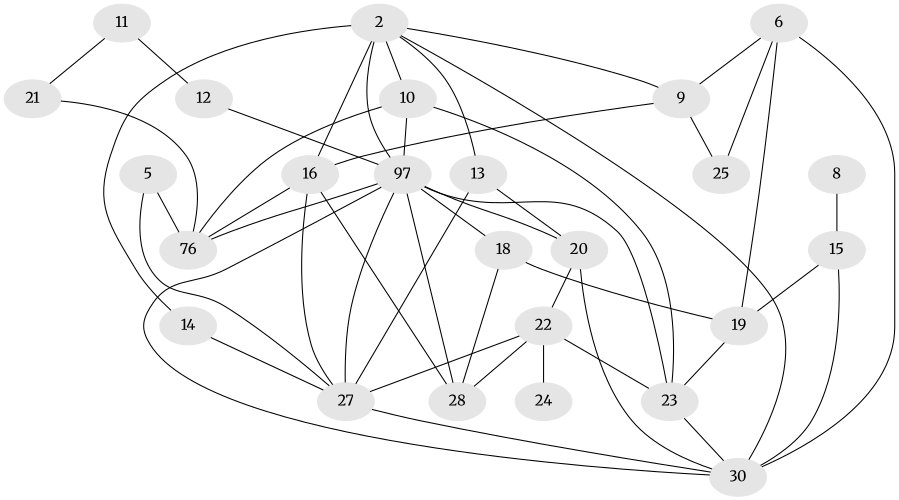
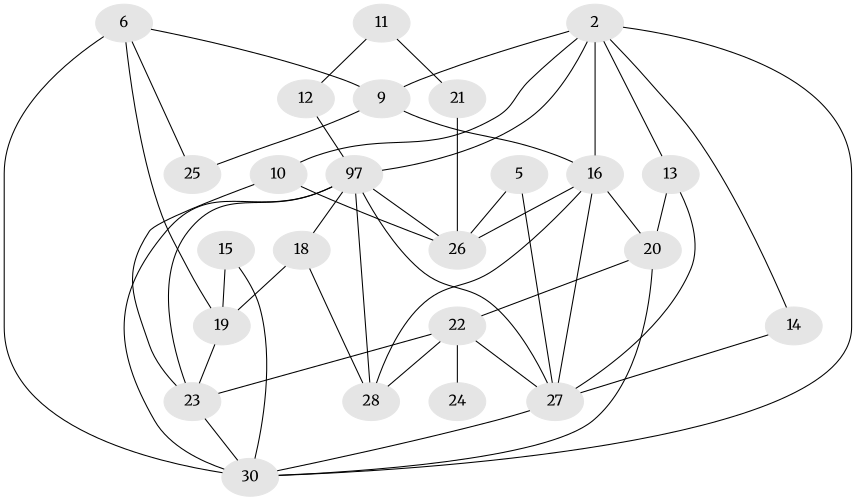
(405, 137) -> none
(837, 175) -> none
(491, 212) -> (624, 212)
(188, 250) -> (457, 250)
